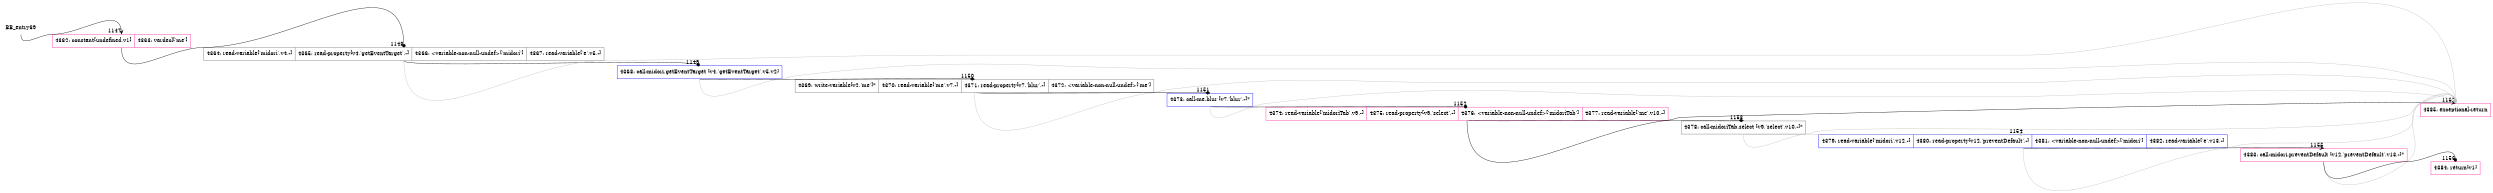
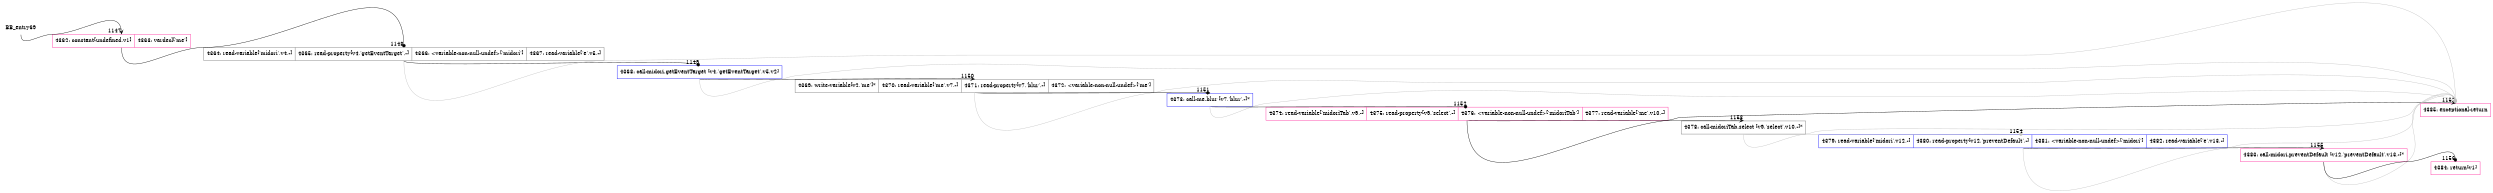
(835, 79) -> (835, 79)
(1603, 121) -> (1603, 121)
